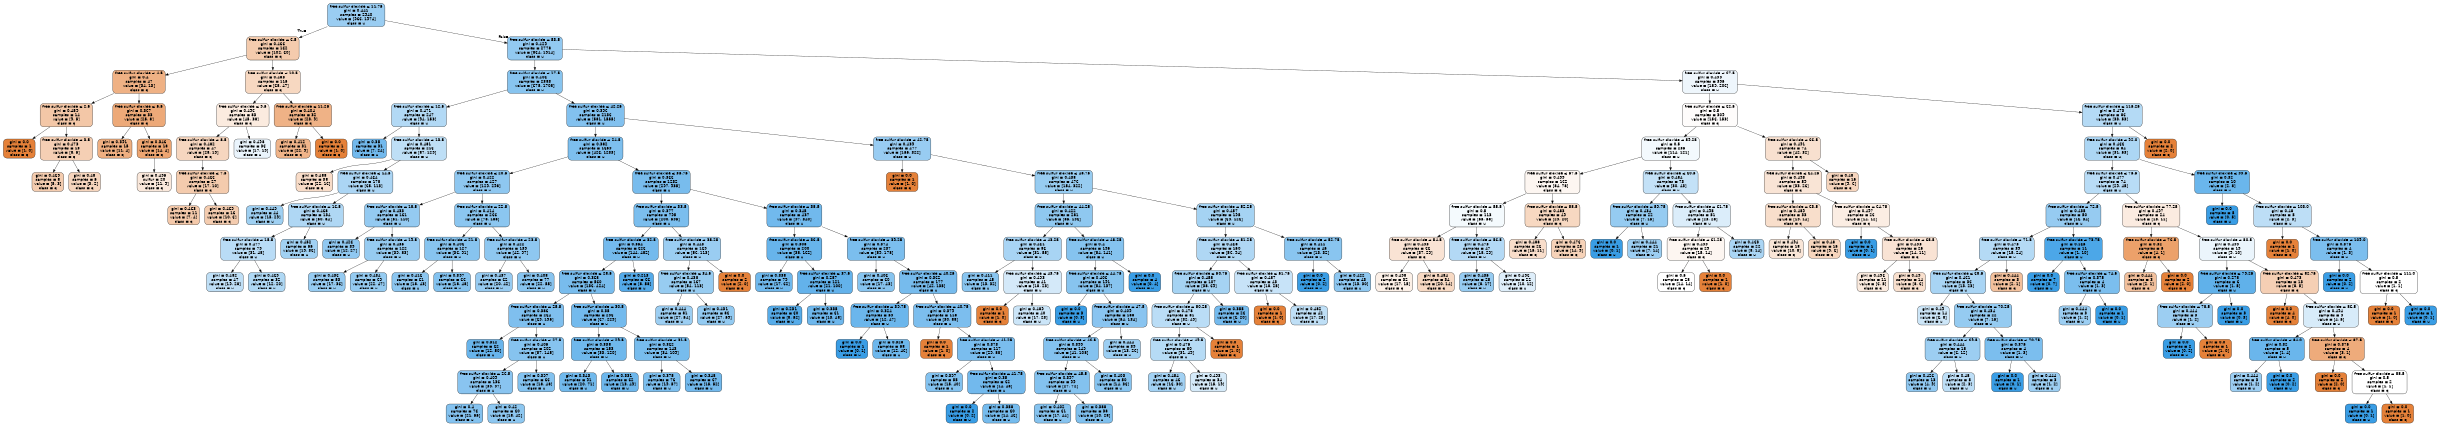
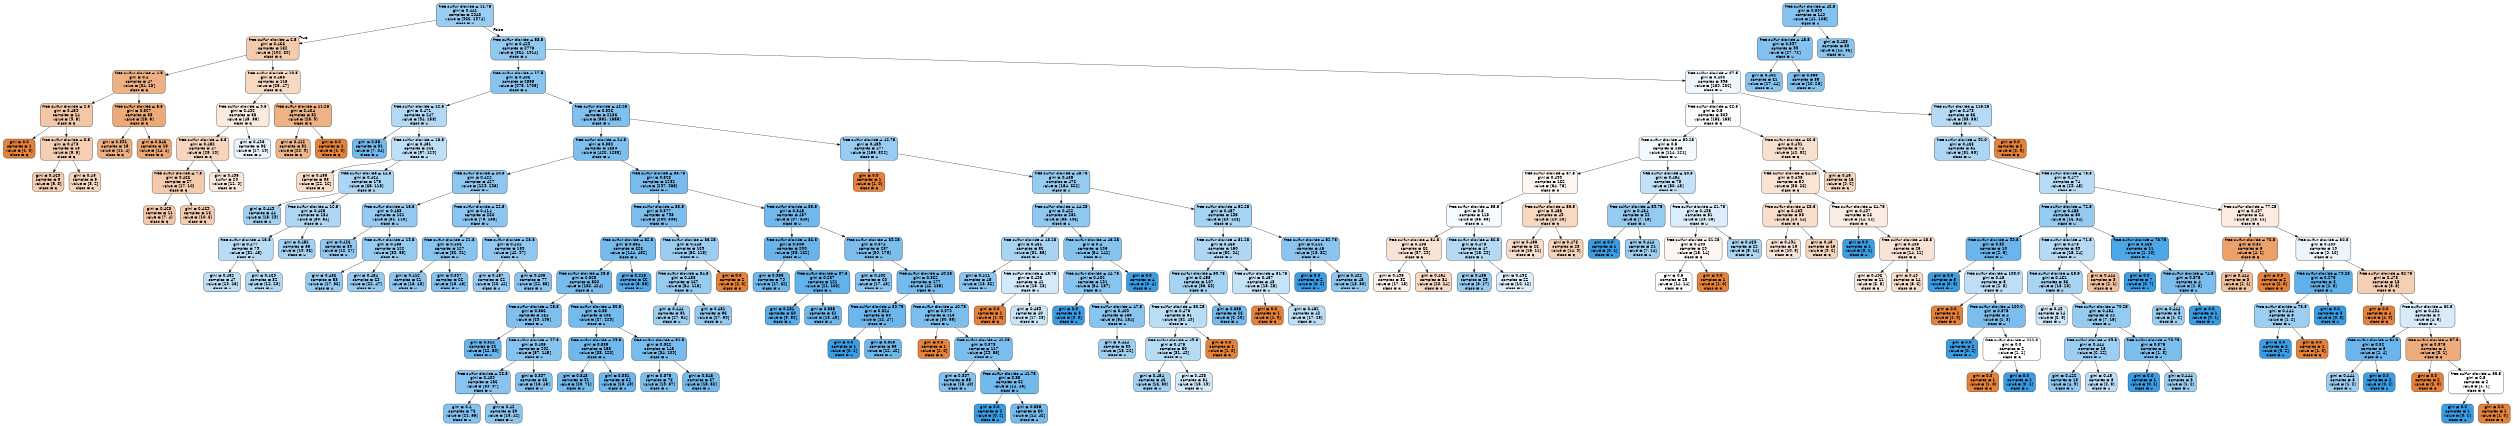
(154, 164) -> (215, 165)
(2166, 167) -> (2031, 231)
(2389, 278) -> (2012, 345)
(1096, 331) -> none
